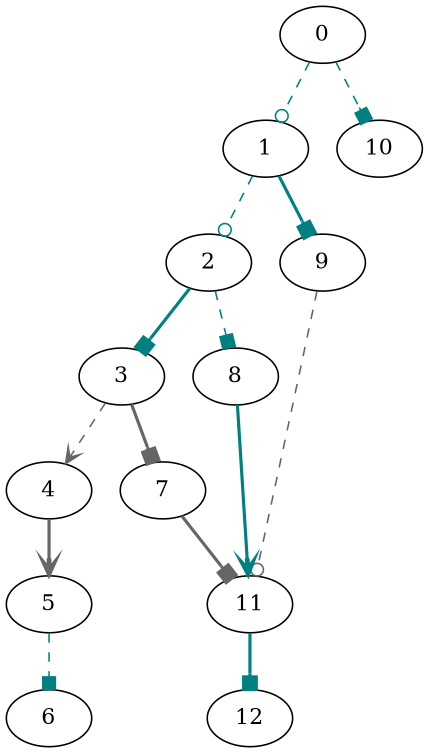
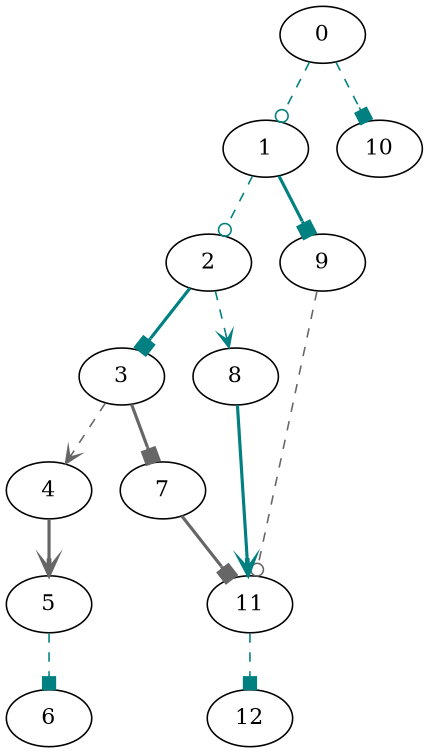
(220, 312) -> (220, 312)
(250, 653) -> (250, 653)
